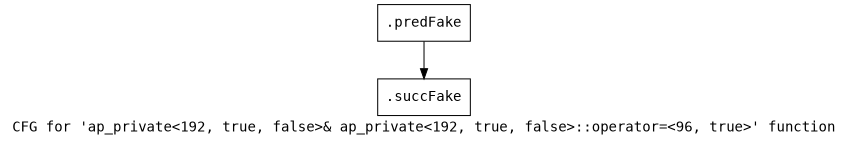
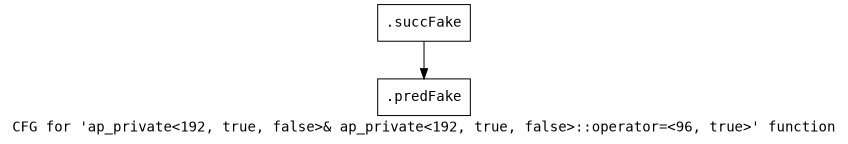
(424, 55) -> (424, 55)
